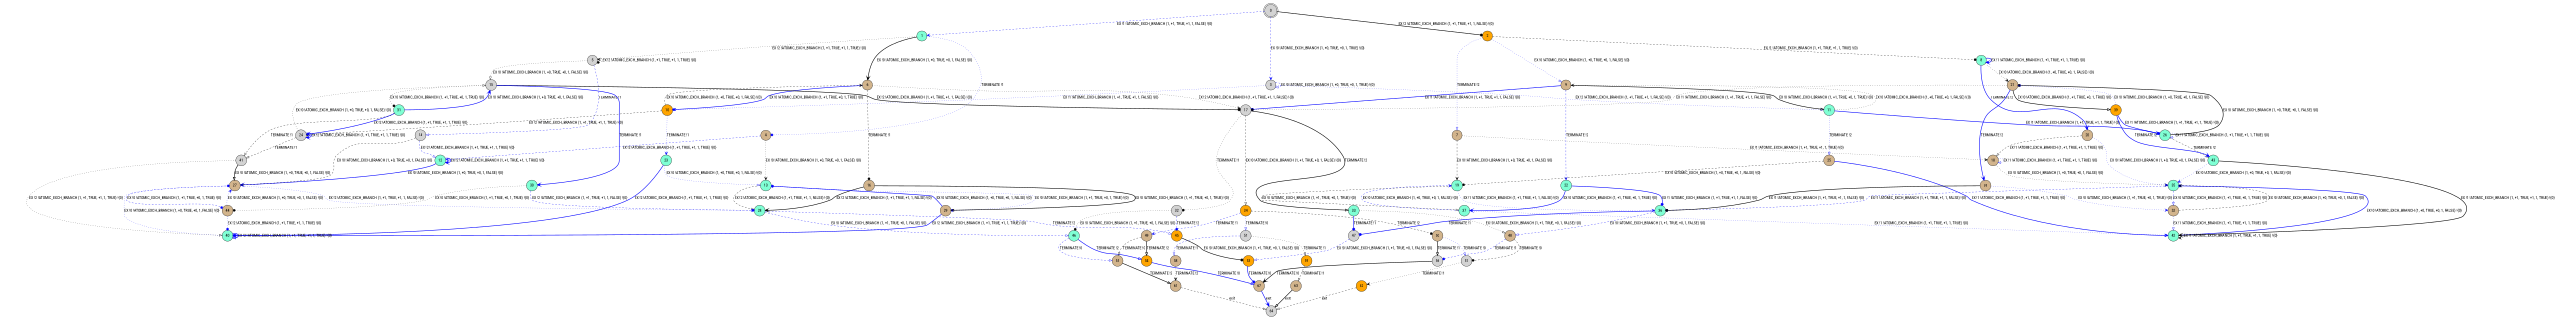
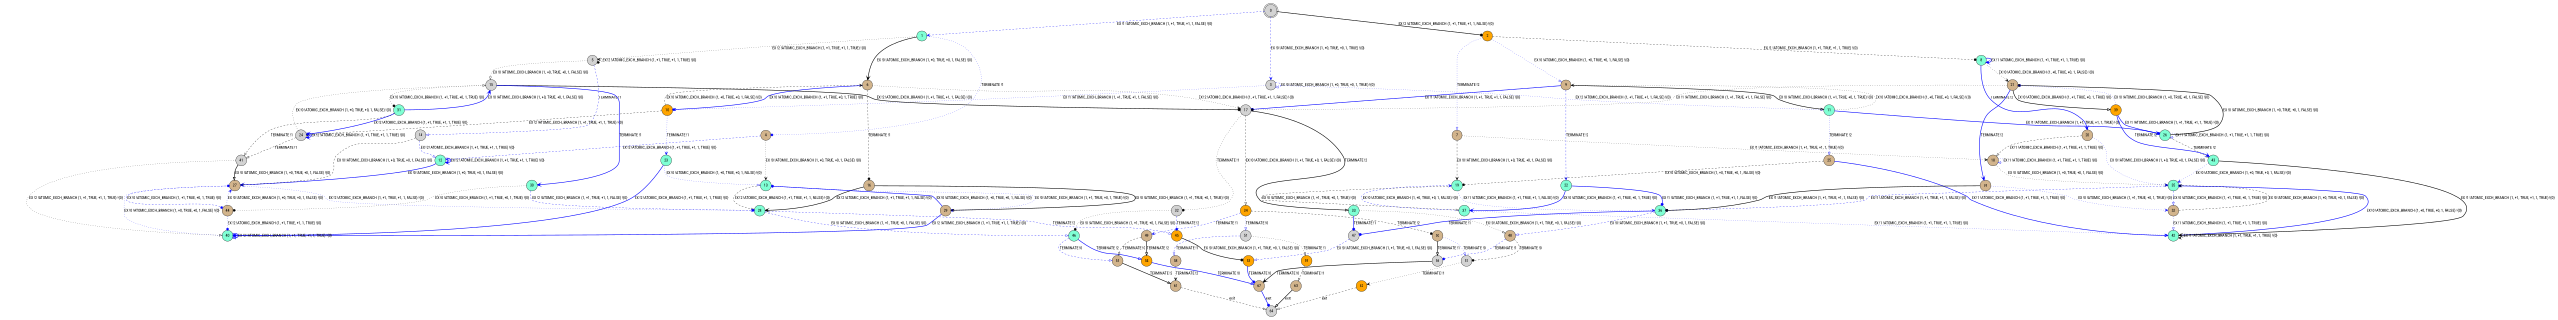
(1265, 298) -> (1265, 298)
